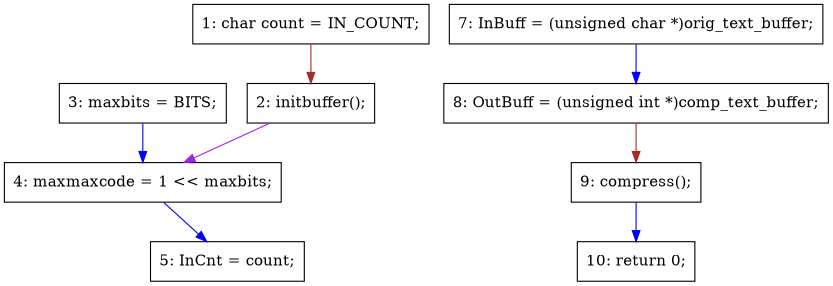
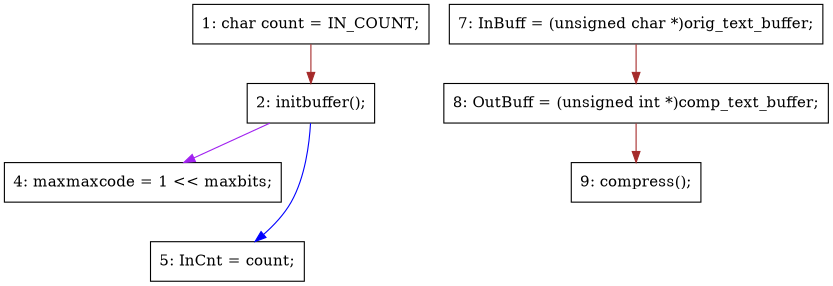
(636, 58) -> (636, 58)
(143, 103) -> none
(181, 218) -> (299, 184)
(636, 261) -> none
